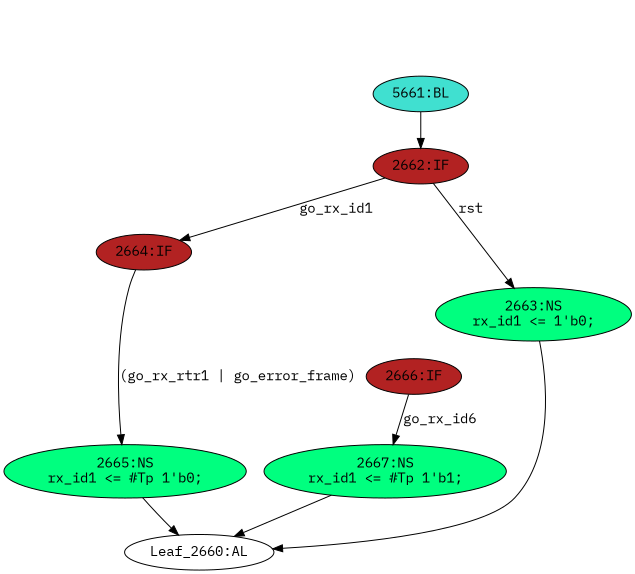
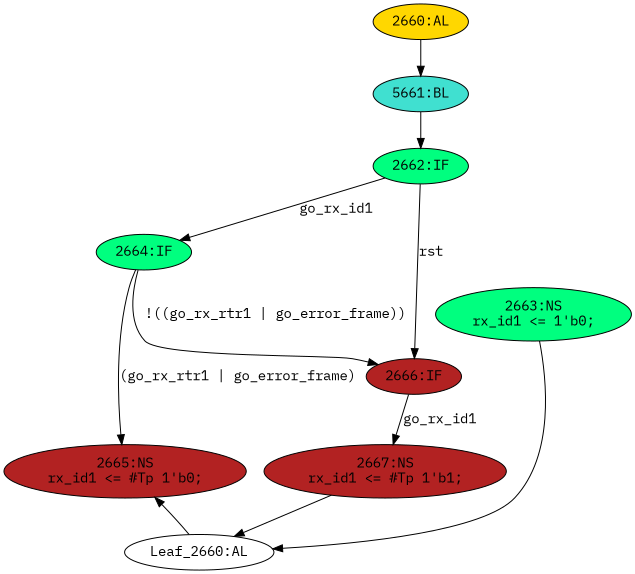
none -> (421, 22)
(421, 166) -> (421, 166)
(471, 232) -> (417, 266)
(144, 252) -> (144, 252)
none -> (219, 353)
(440, 420) -> (440, 420)
(125, 471) -> (125, 471)
(385, 471) -> (385, 471)
(157, 513) -> (176, 519)
